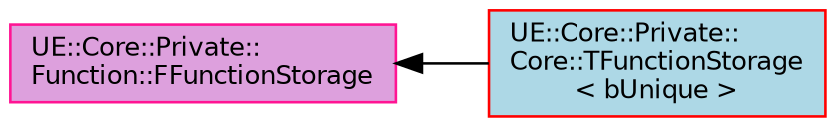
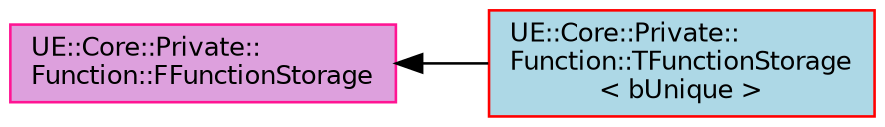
(657, 63) -> (682, 63)
